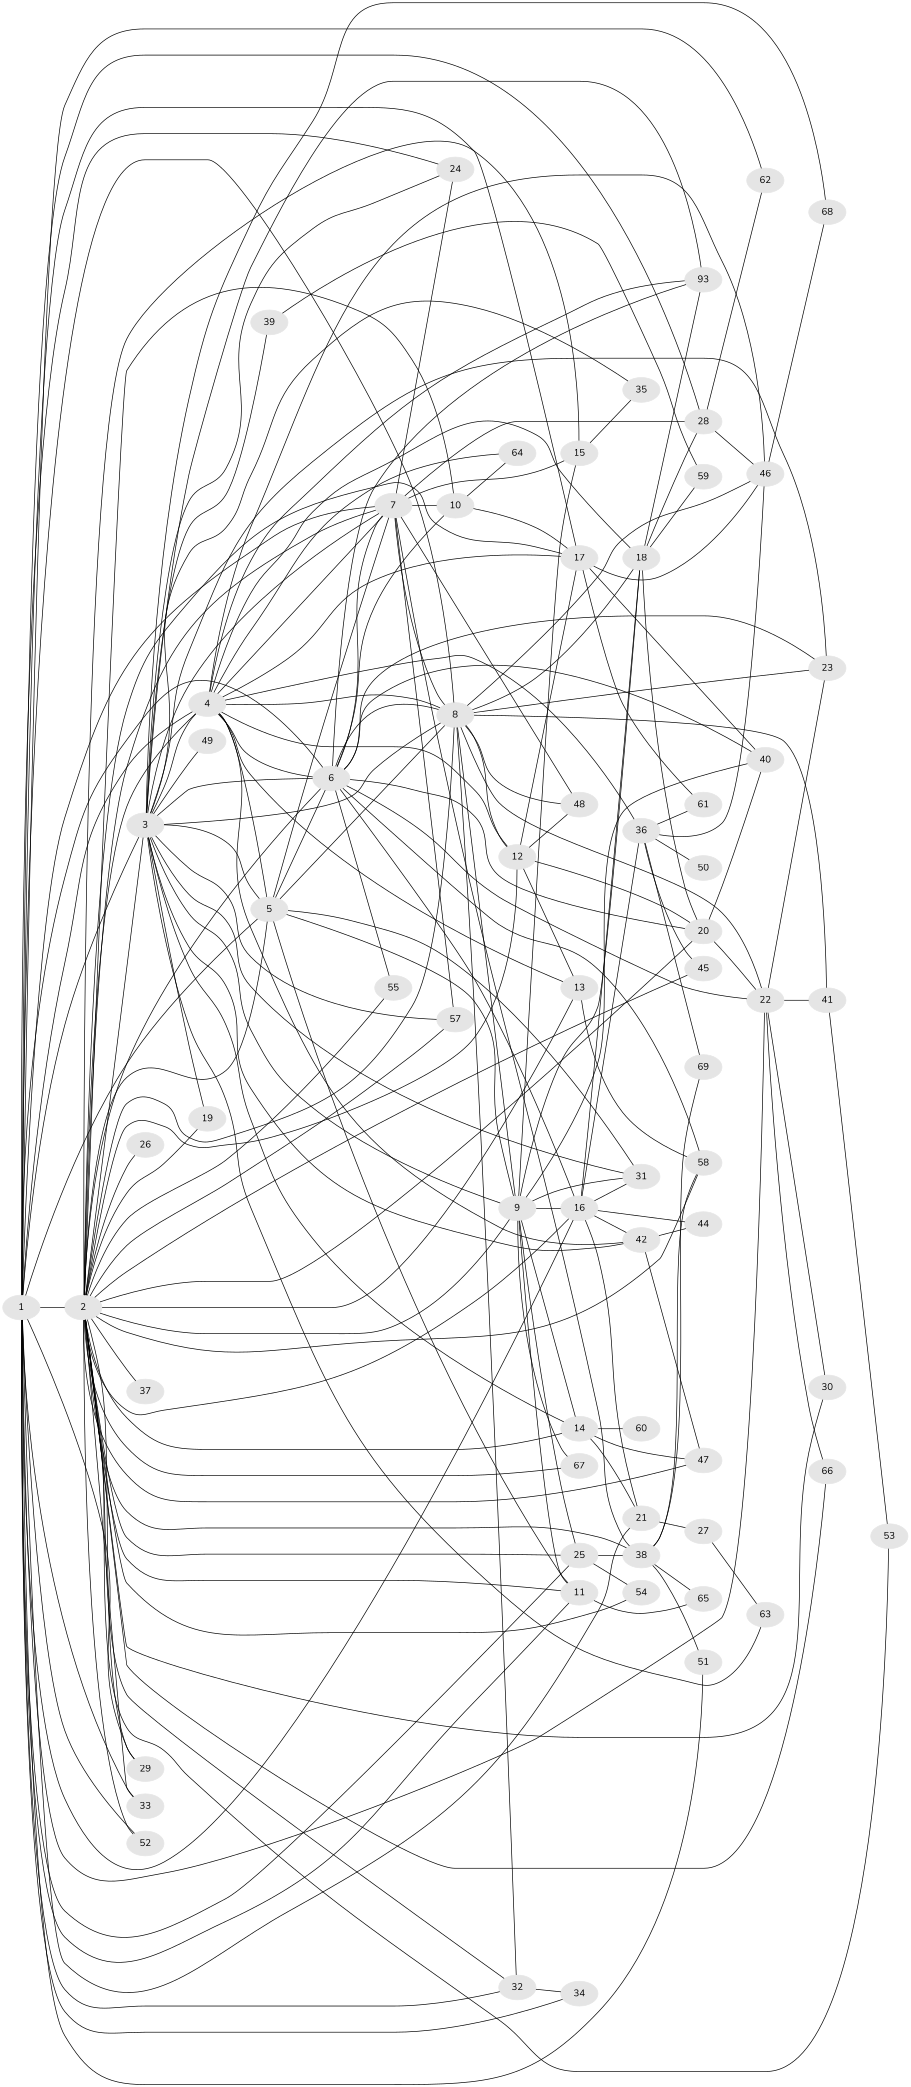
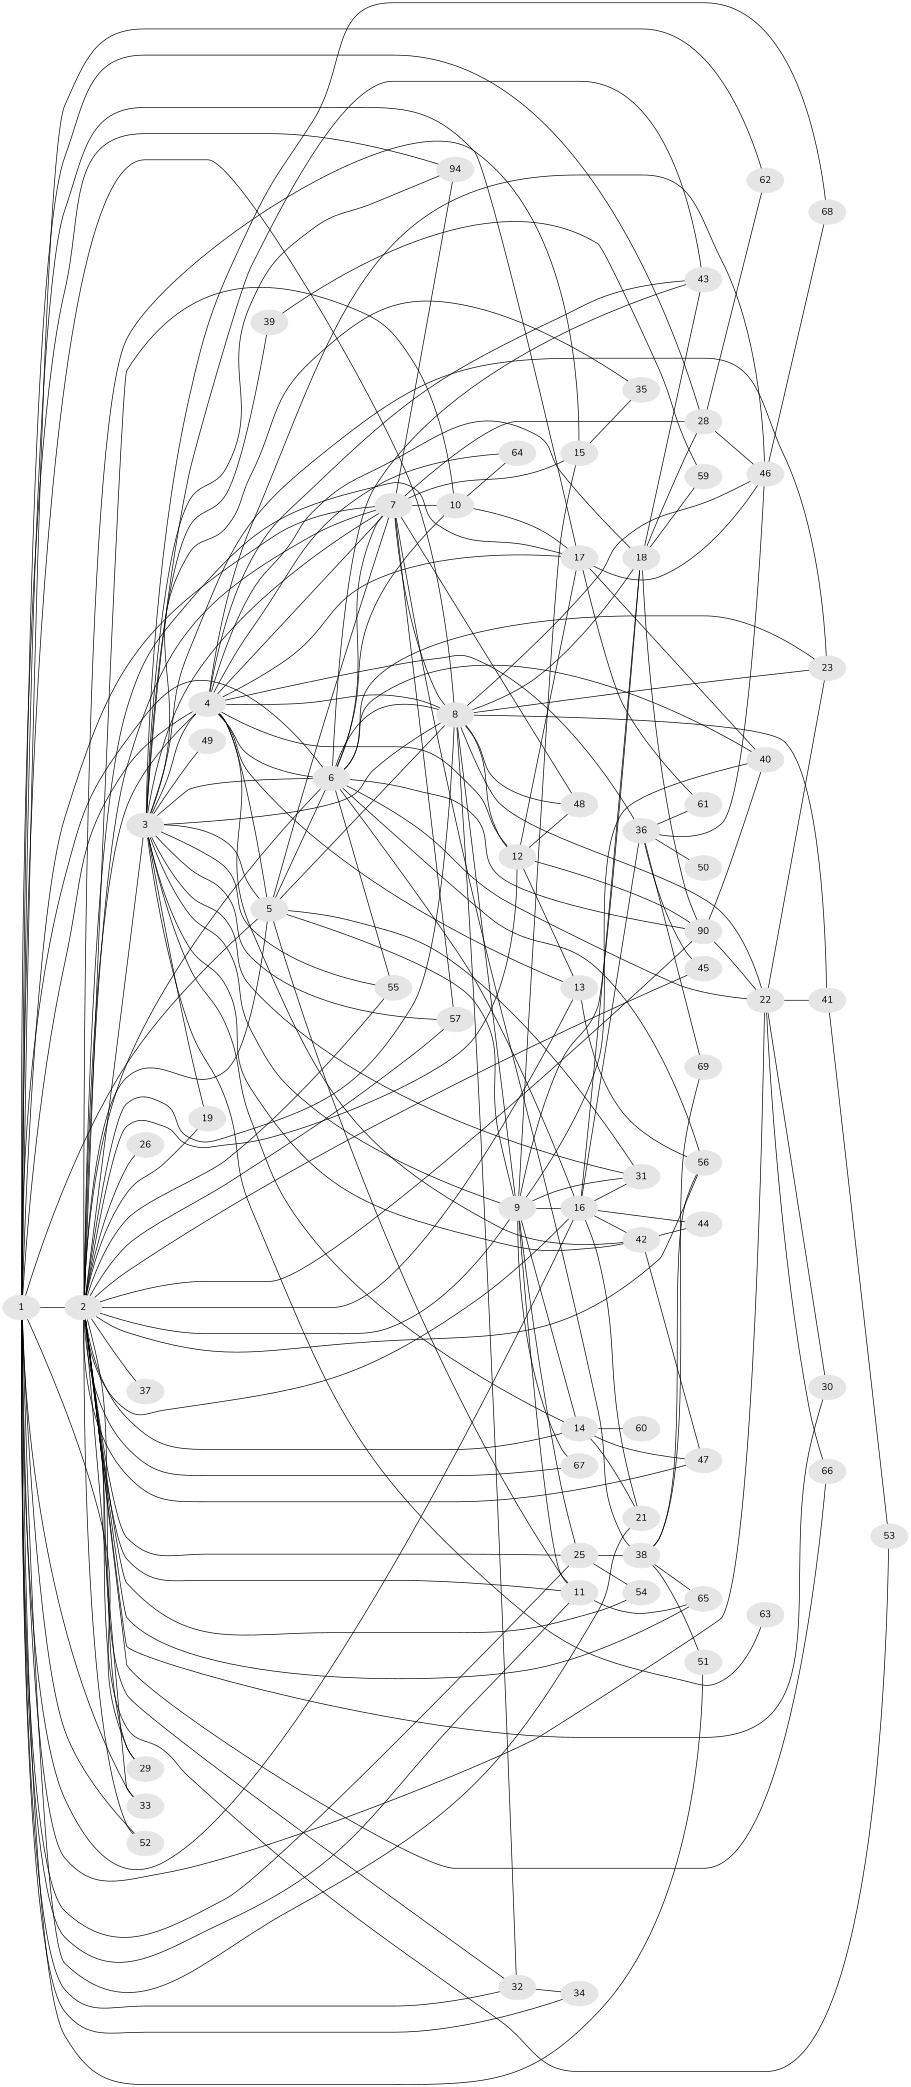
(455, 169) -> (455, 169)
(703, 280) -> (703, 280)
(703, 931) -> (703, 931)
(56, 1060) -> (261, 936)
(703, 1163) -> (703, 1163)
(277, 1528) -> (259, 1669)
(703, 1531) -> none
